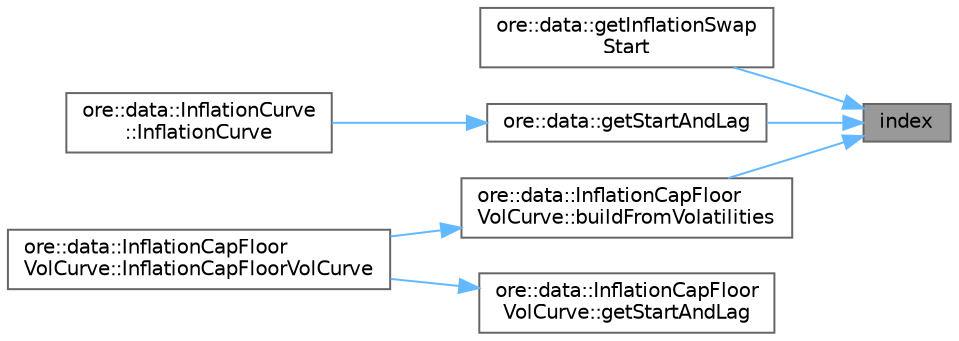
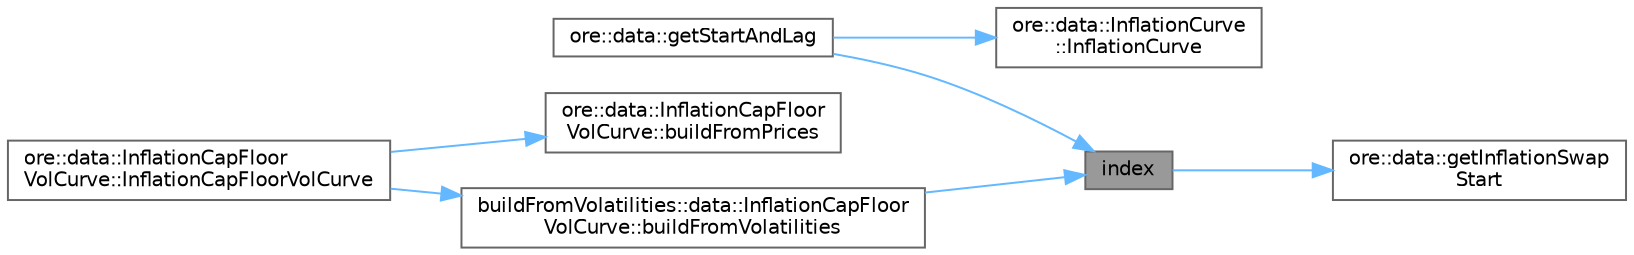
(789, 84) -> (1242, 170)
(399, 123) -> (904, 38)
(627, 208) -> (693, 218)
(627, 303) -> (693, 123)
